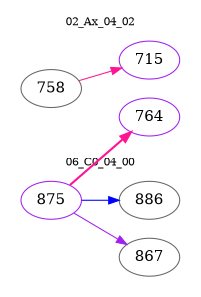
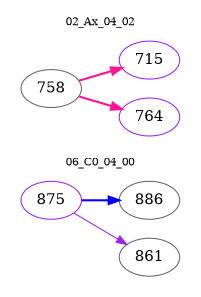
(95, 76) -> (95, 76)
(96, 162) -> (95, 101)
(95, 200) -> (95, 200)
(149, 257) -> (149, 257)
